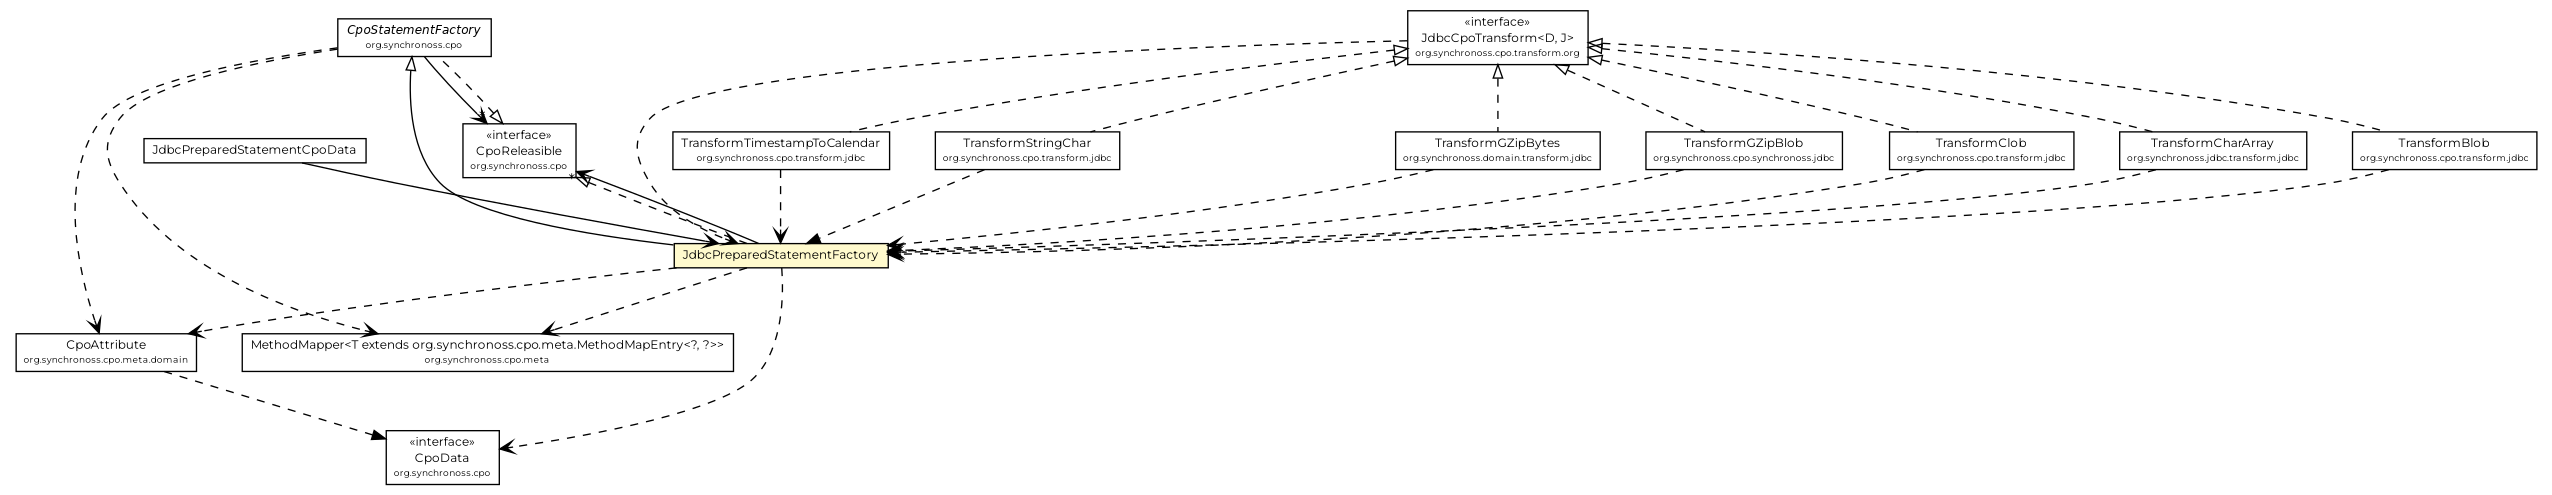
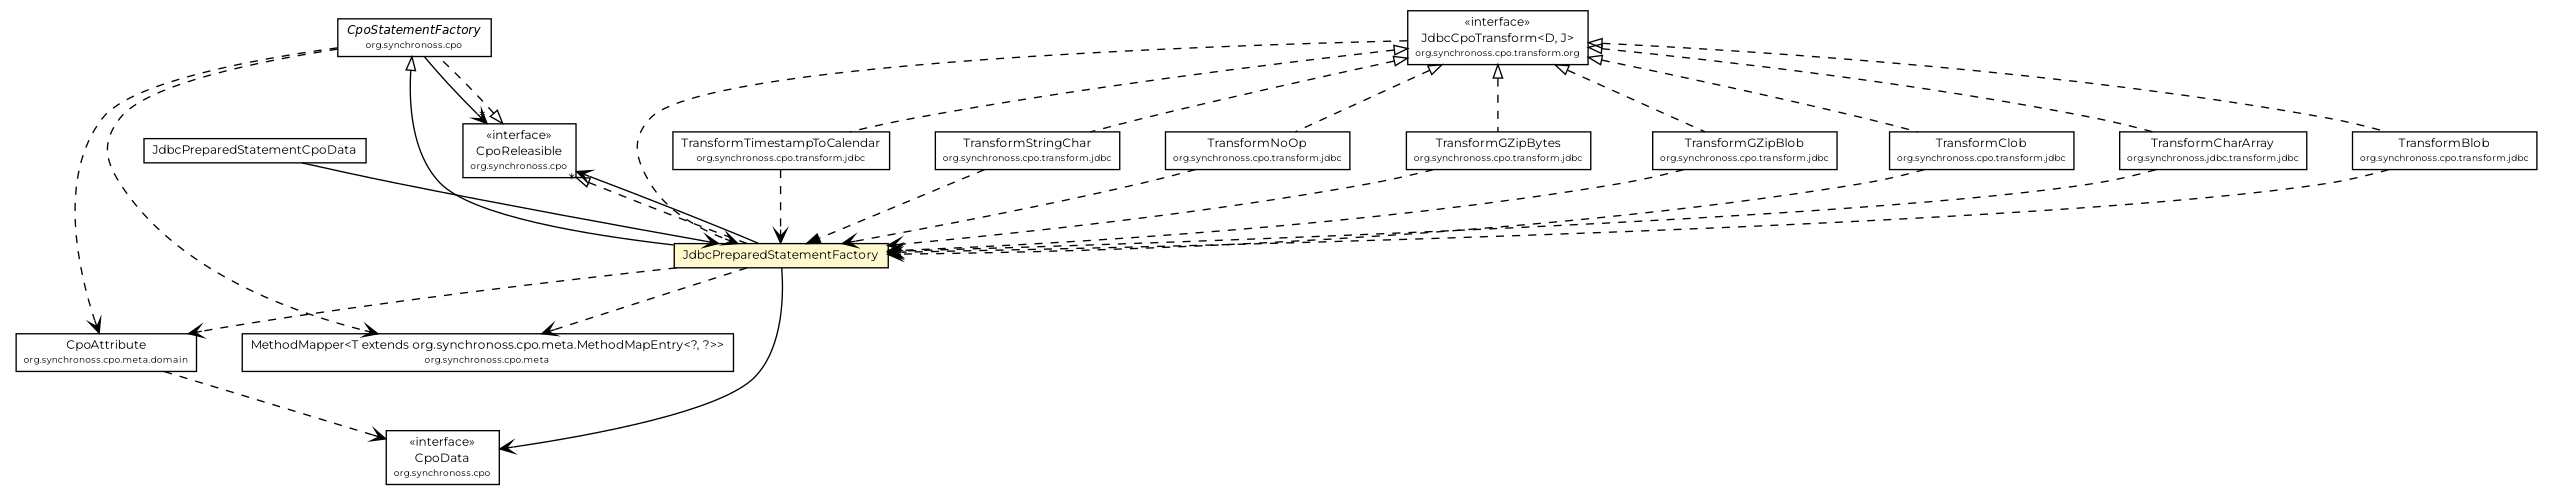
none -> (1257, 151)
(1498, 158) -> (1499, 158)
(1744, 158) -> (1745, 158)
(268, 403) -> (268, 403)
(694, 408) -> (694, 408)
